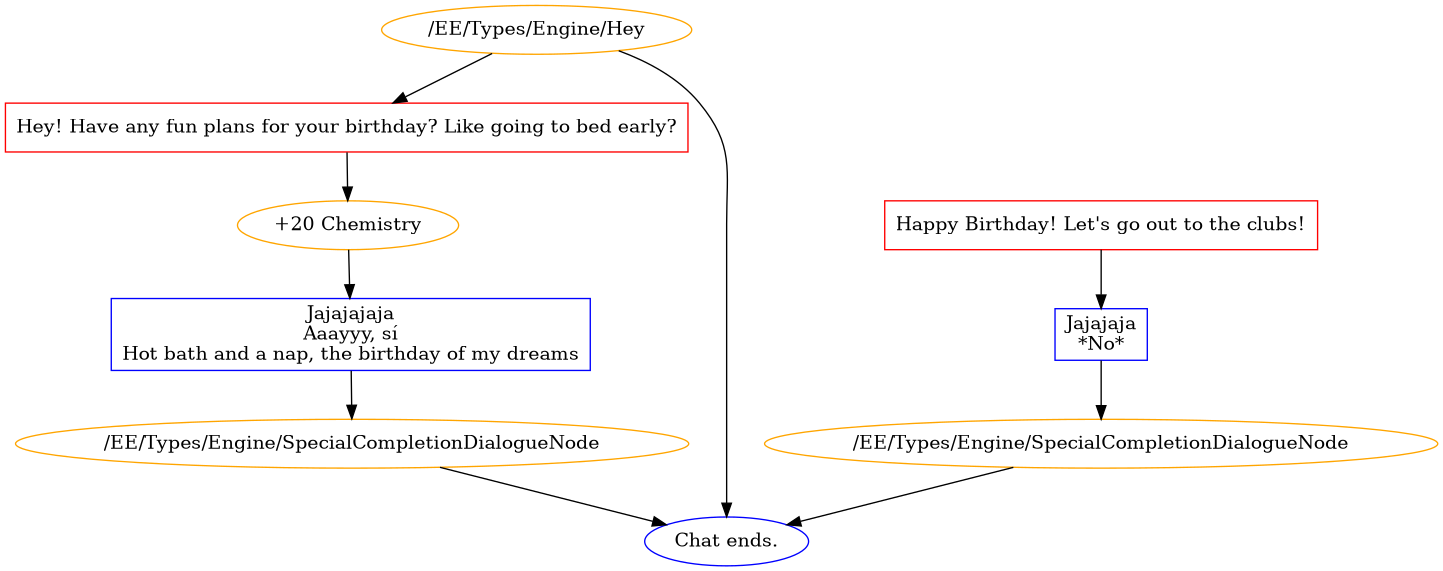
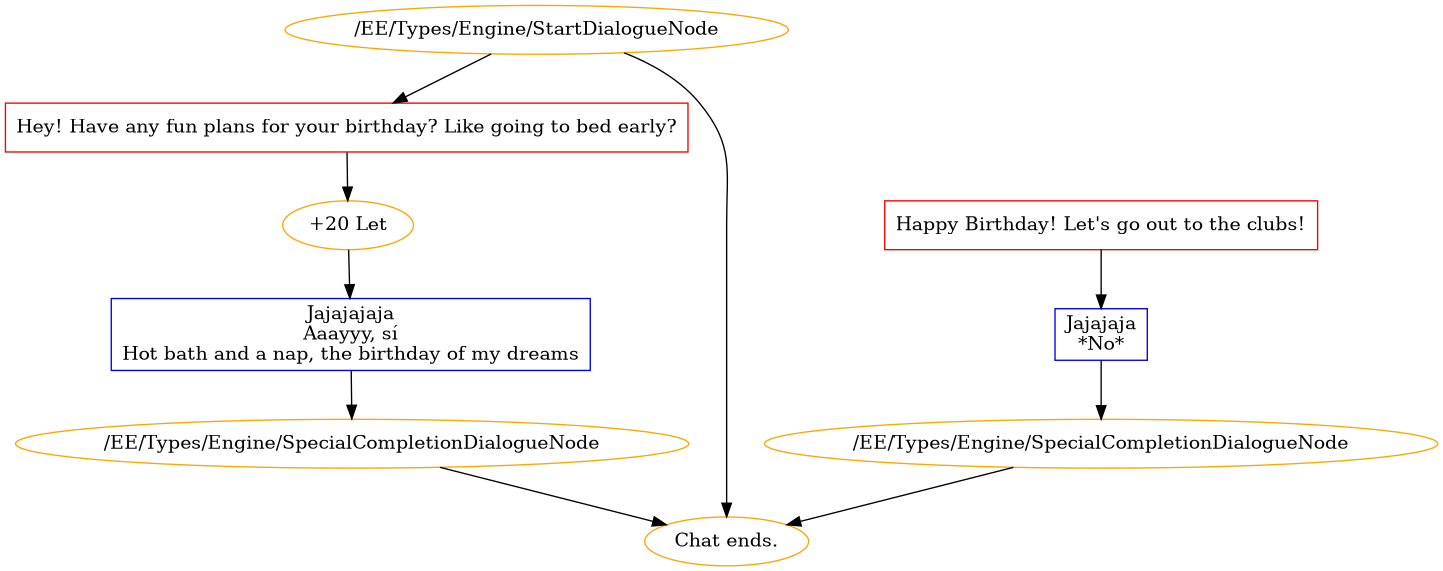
(537, 30) -> (537, 30)
(348, 225) -> (348, 225)
(727, 541) -> (727, 541)
